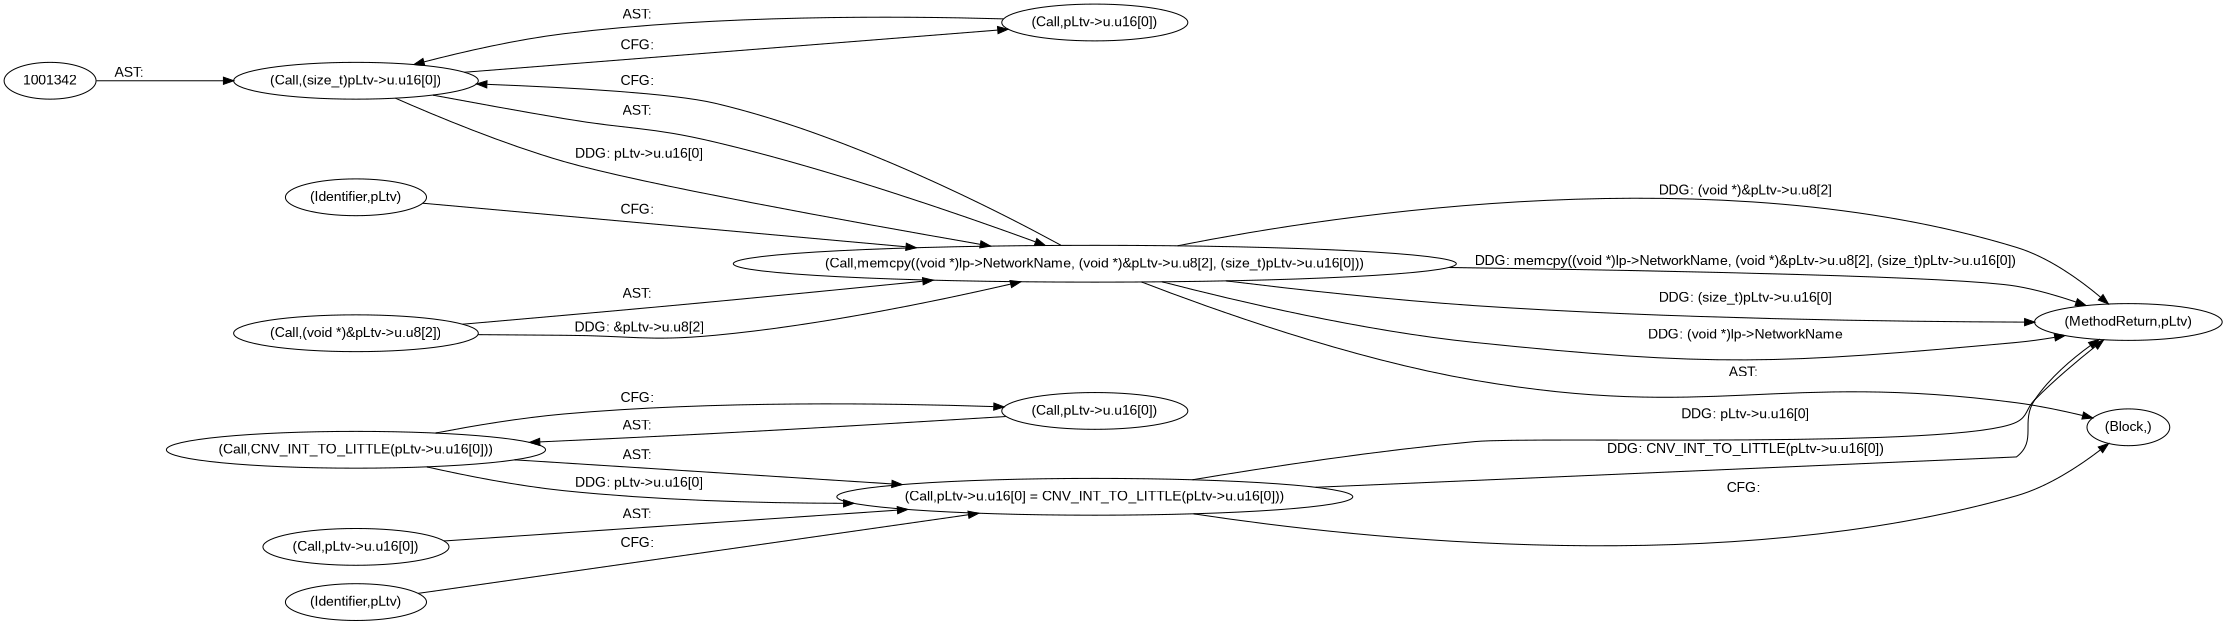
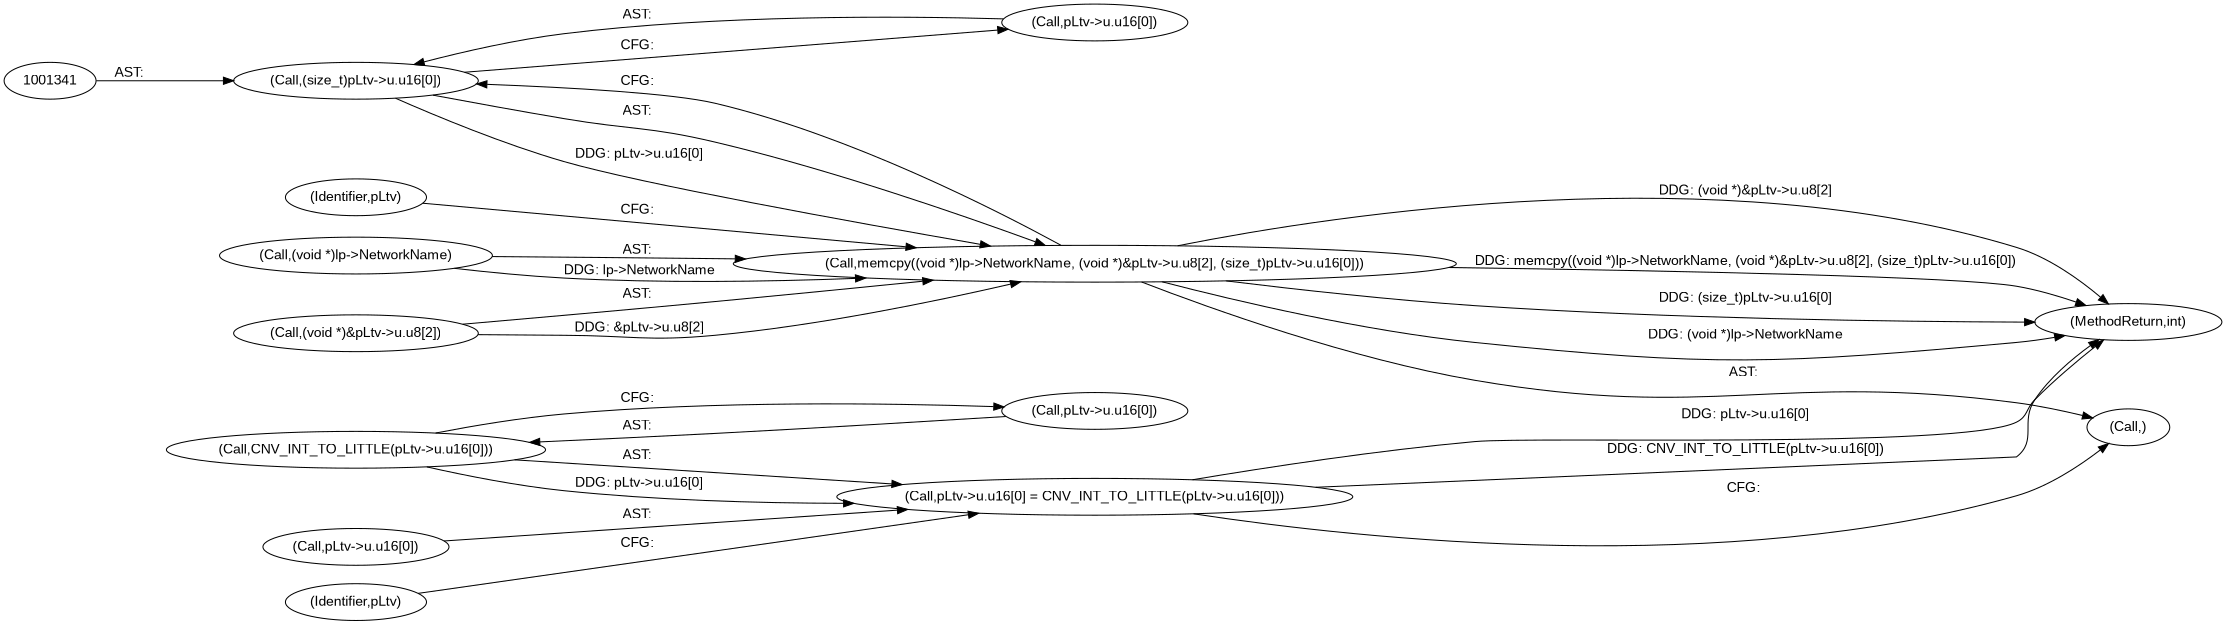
(50, 81) -> (50, 81)
none -> (356, 256)
(2128, 322) -> (2128, 322)
(2128, 427) -> (2128, 427)
